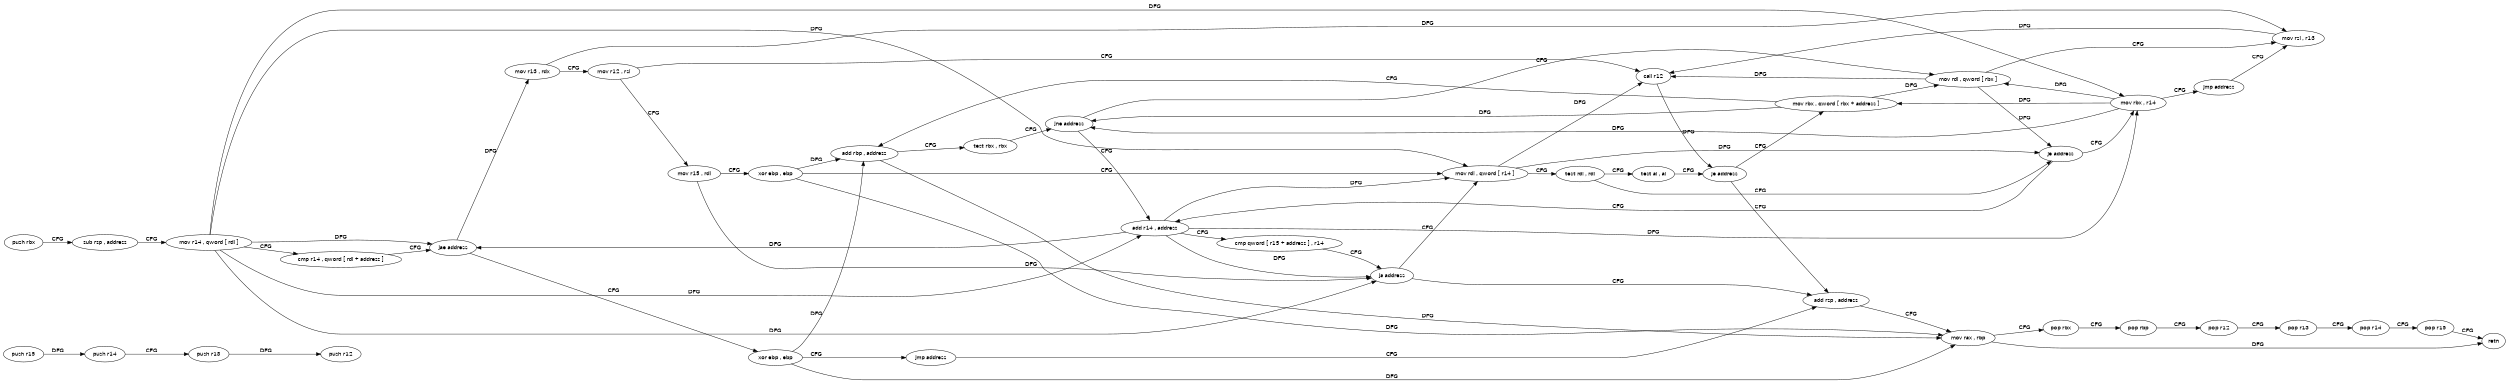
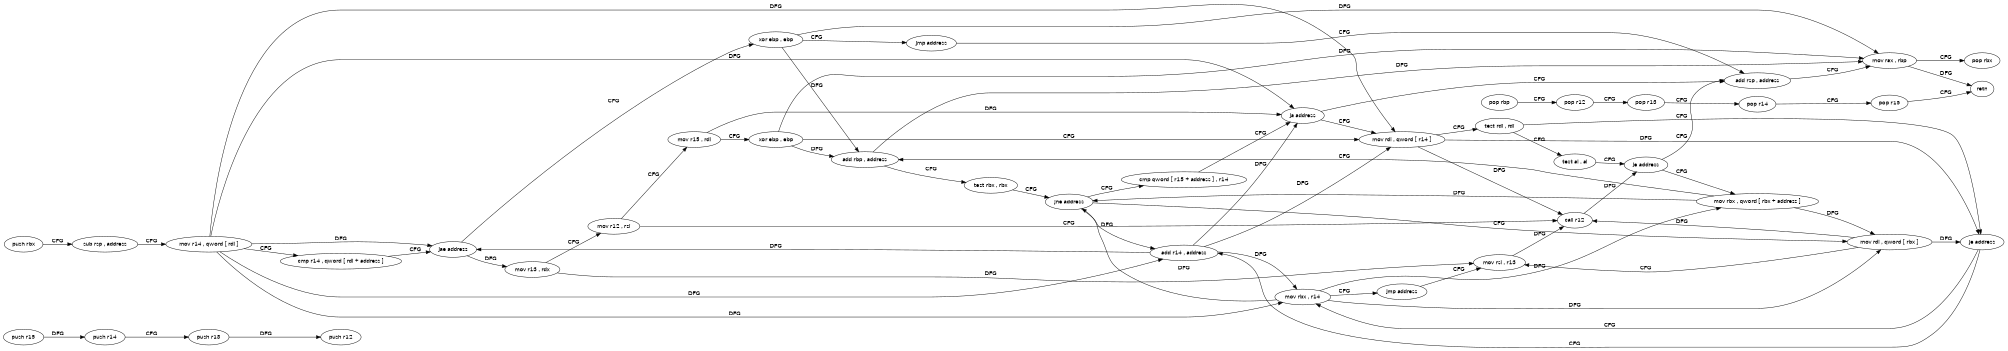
(1107, 151) -> (1107, 225)
(1201, 236) -> (1113, 191)
(2097, 328) -> none
